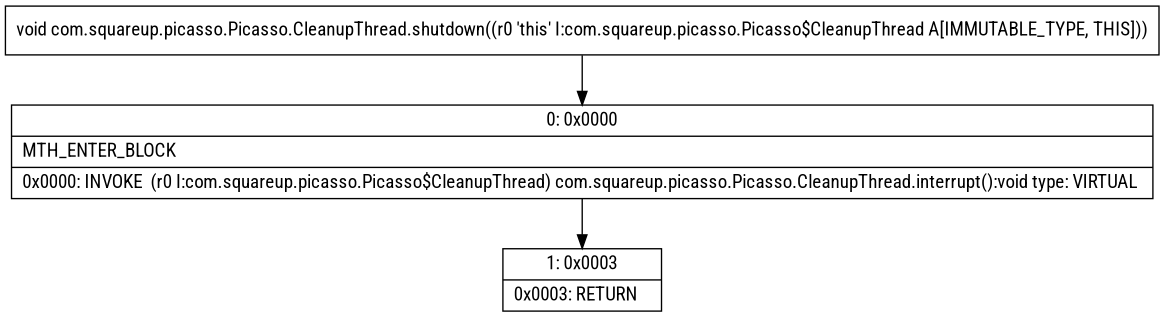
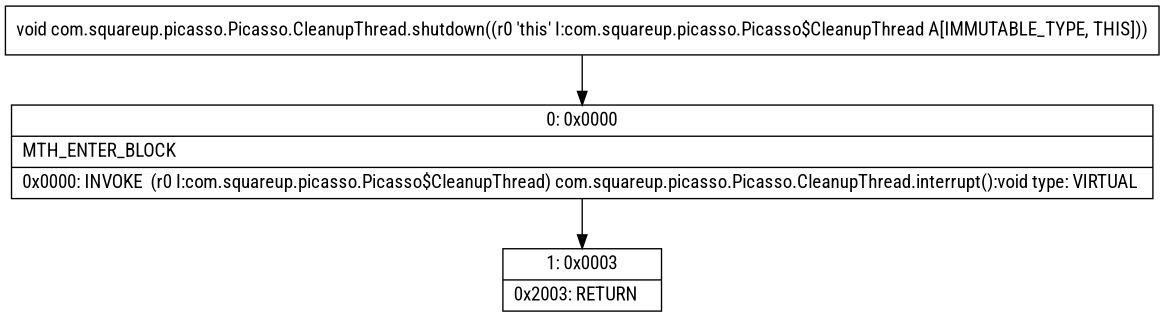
(582, 295) -> (582, 295)
